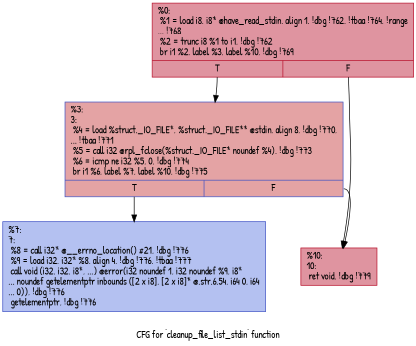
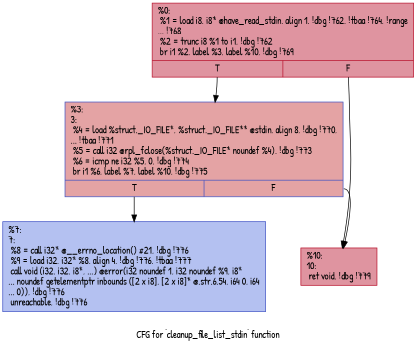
(52, 303) -> (48, 303)
